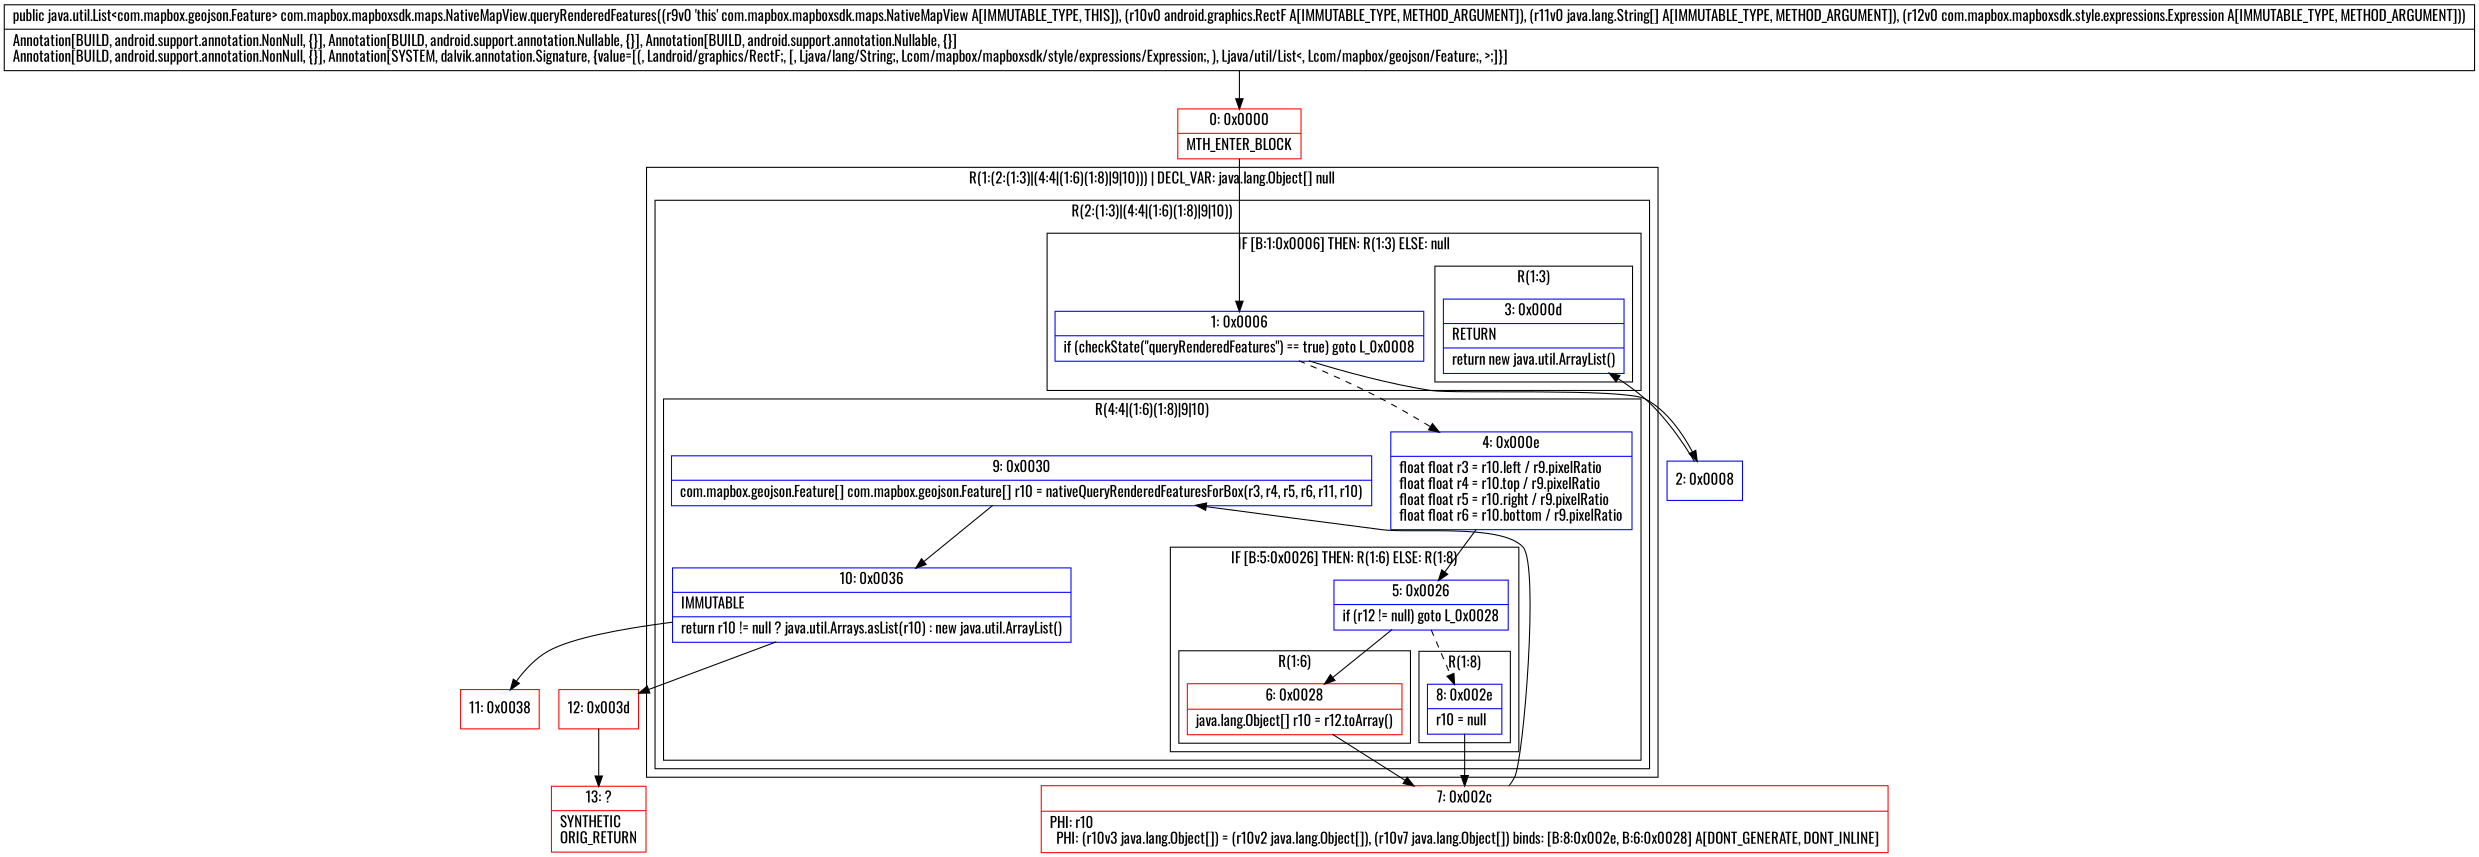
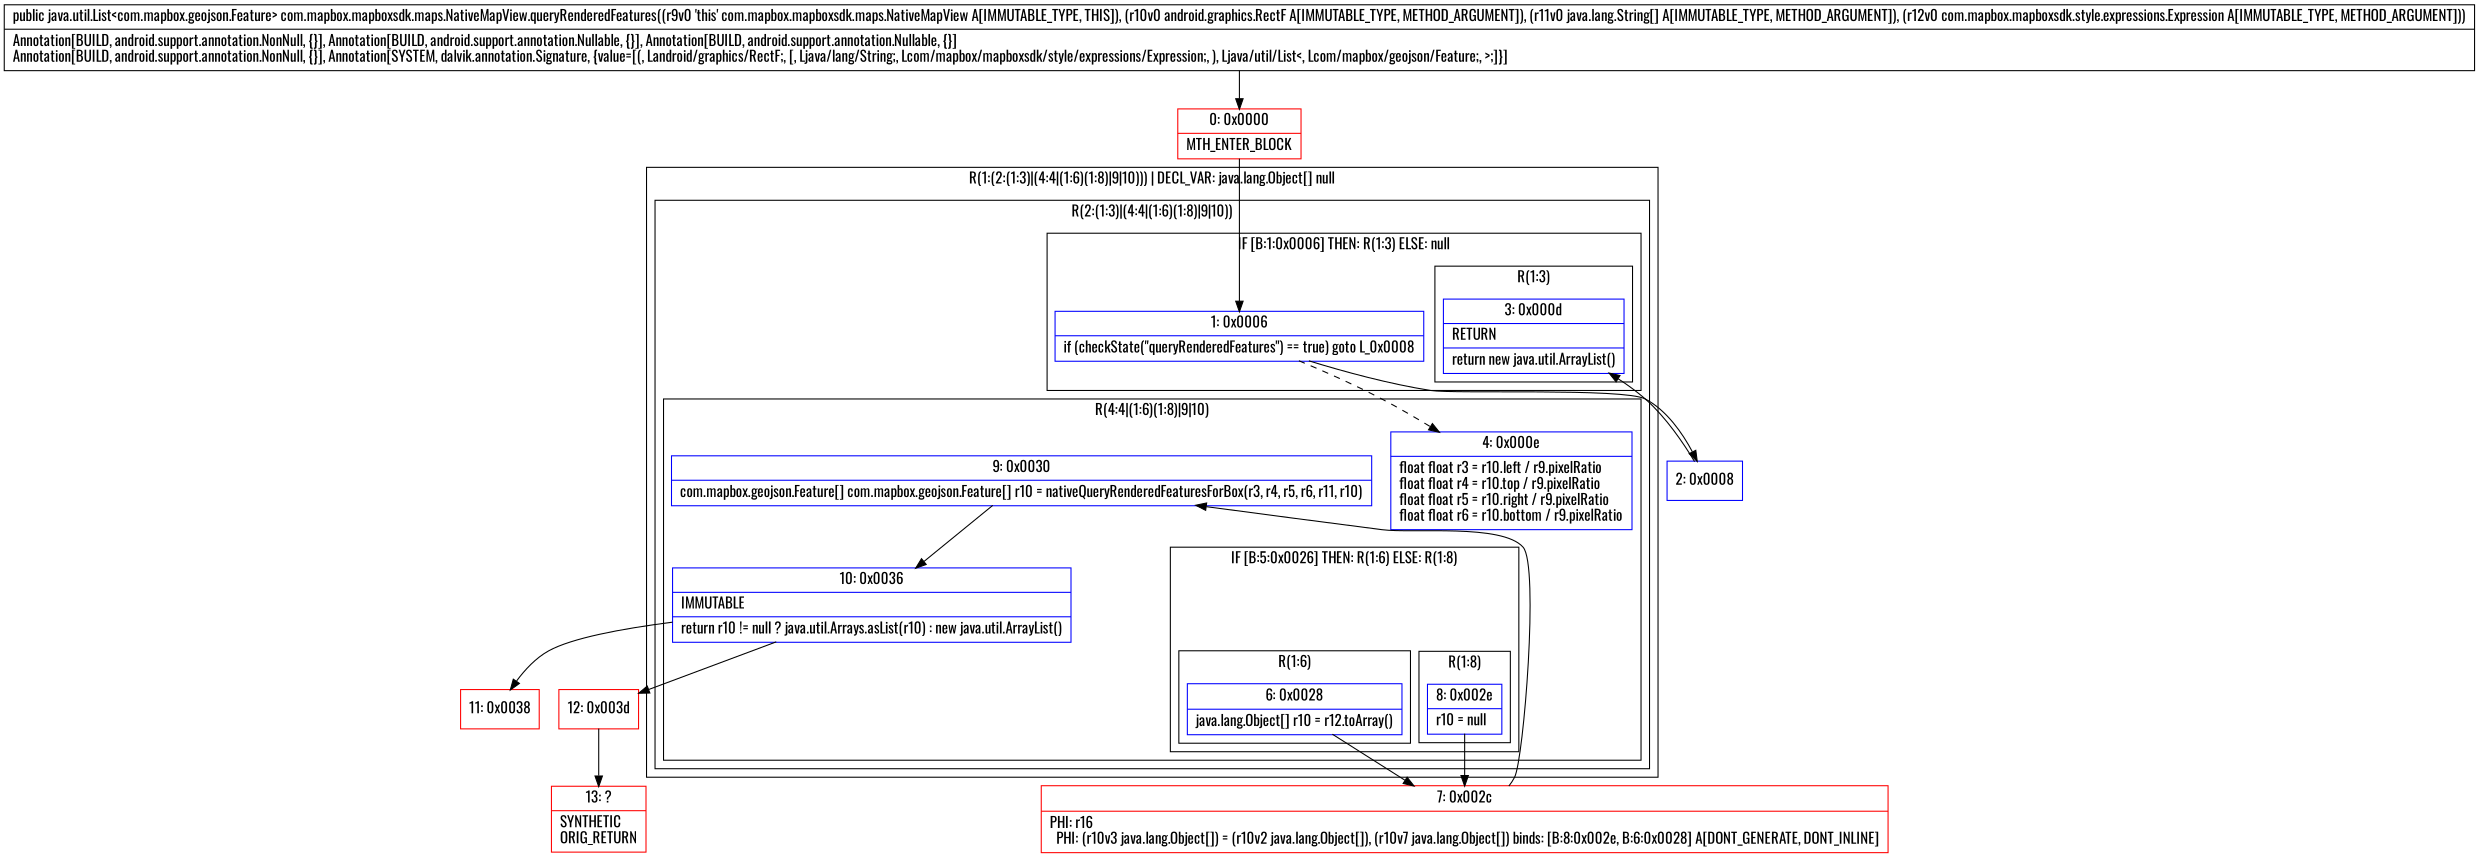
(1421, 605) -> none
(1295, 709) -> (1295, 709)
(1074, 823) -> (1073, 823)
